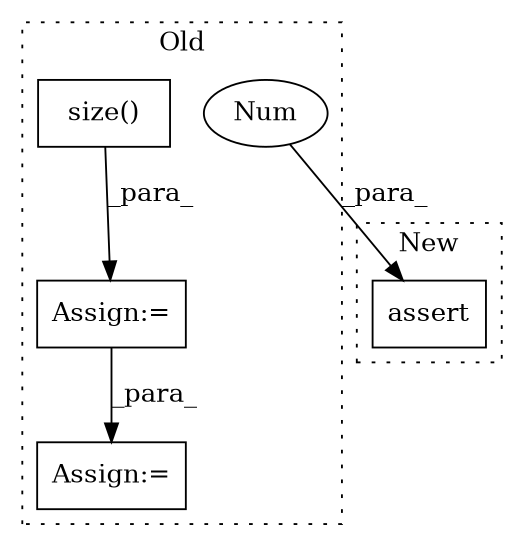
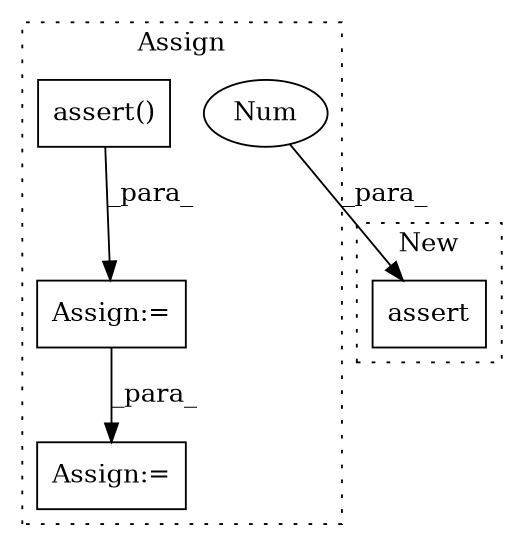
(182, 44) -> (182, 44)
(104, 113) -> (104, 113)
